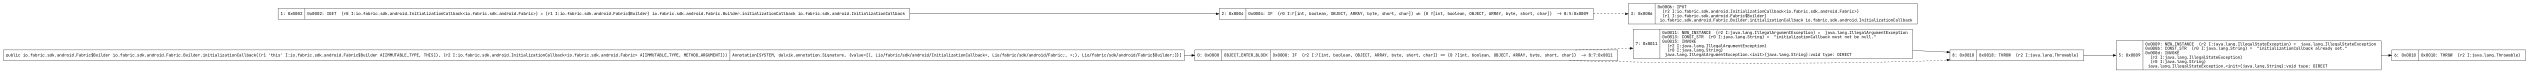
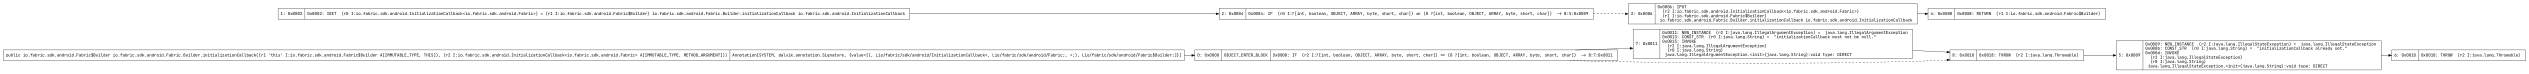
none -> (2017, 14)
(1603, 49) -> (1603, 49)
